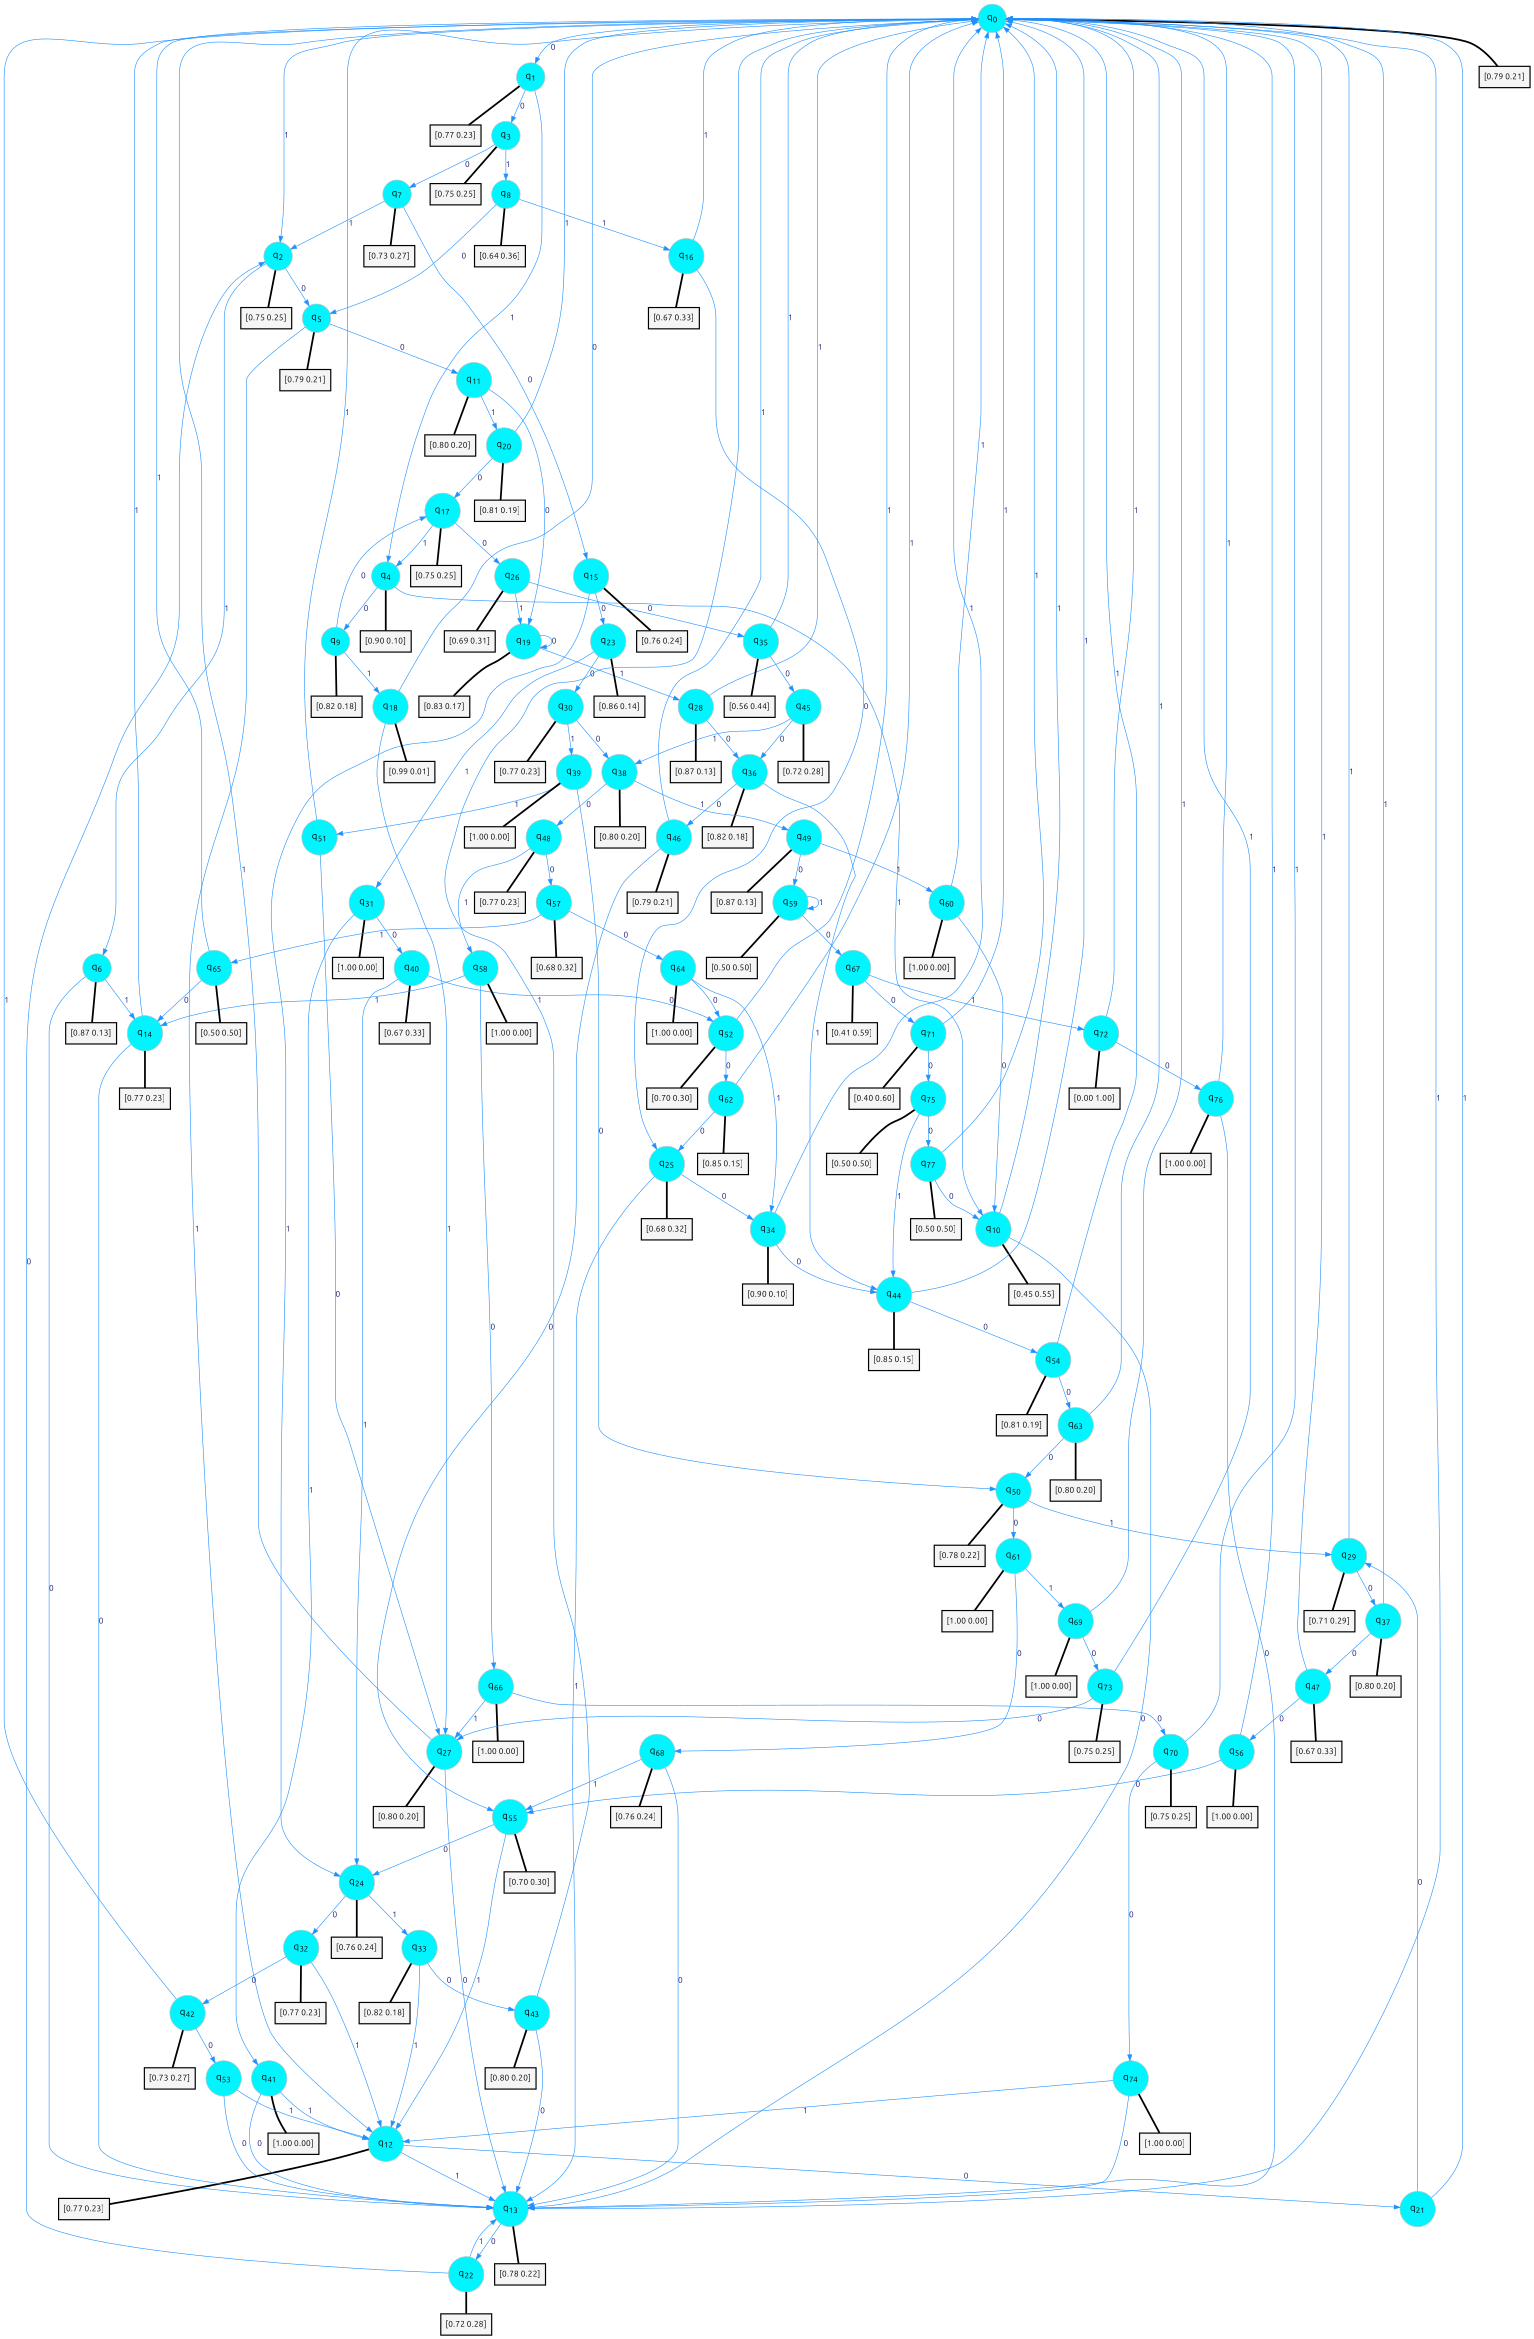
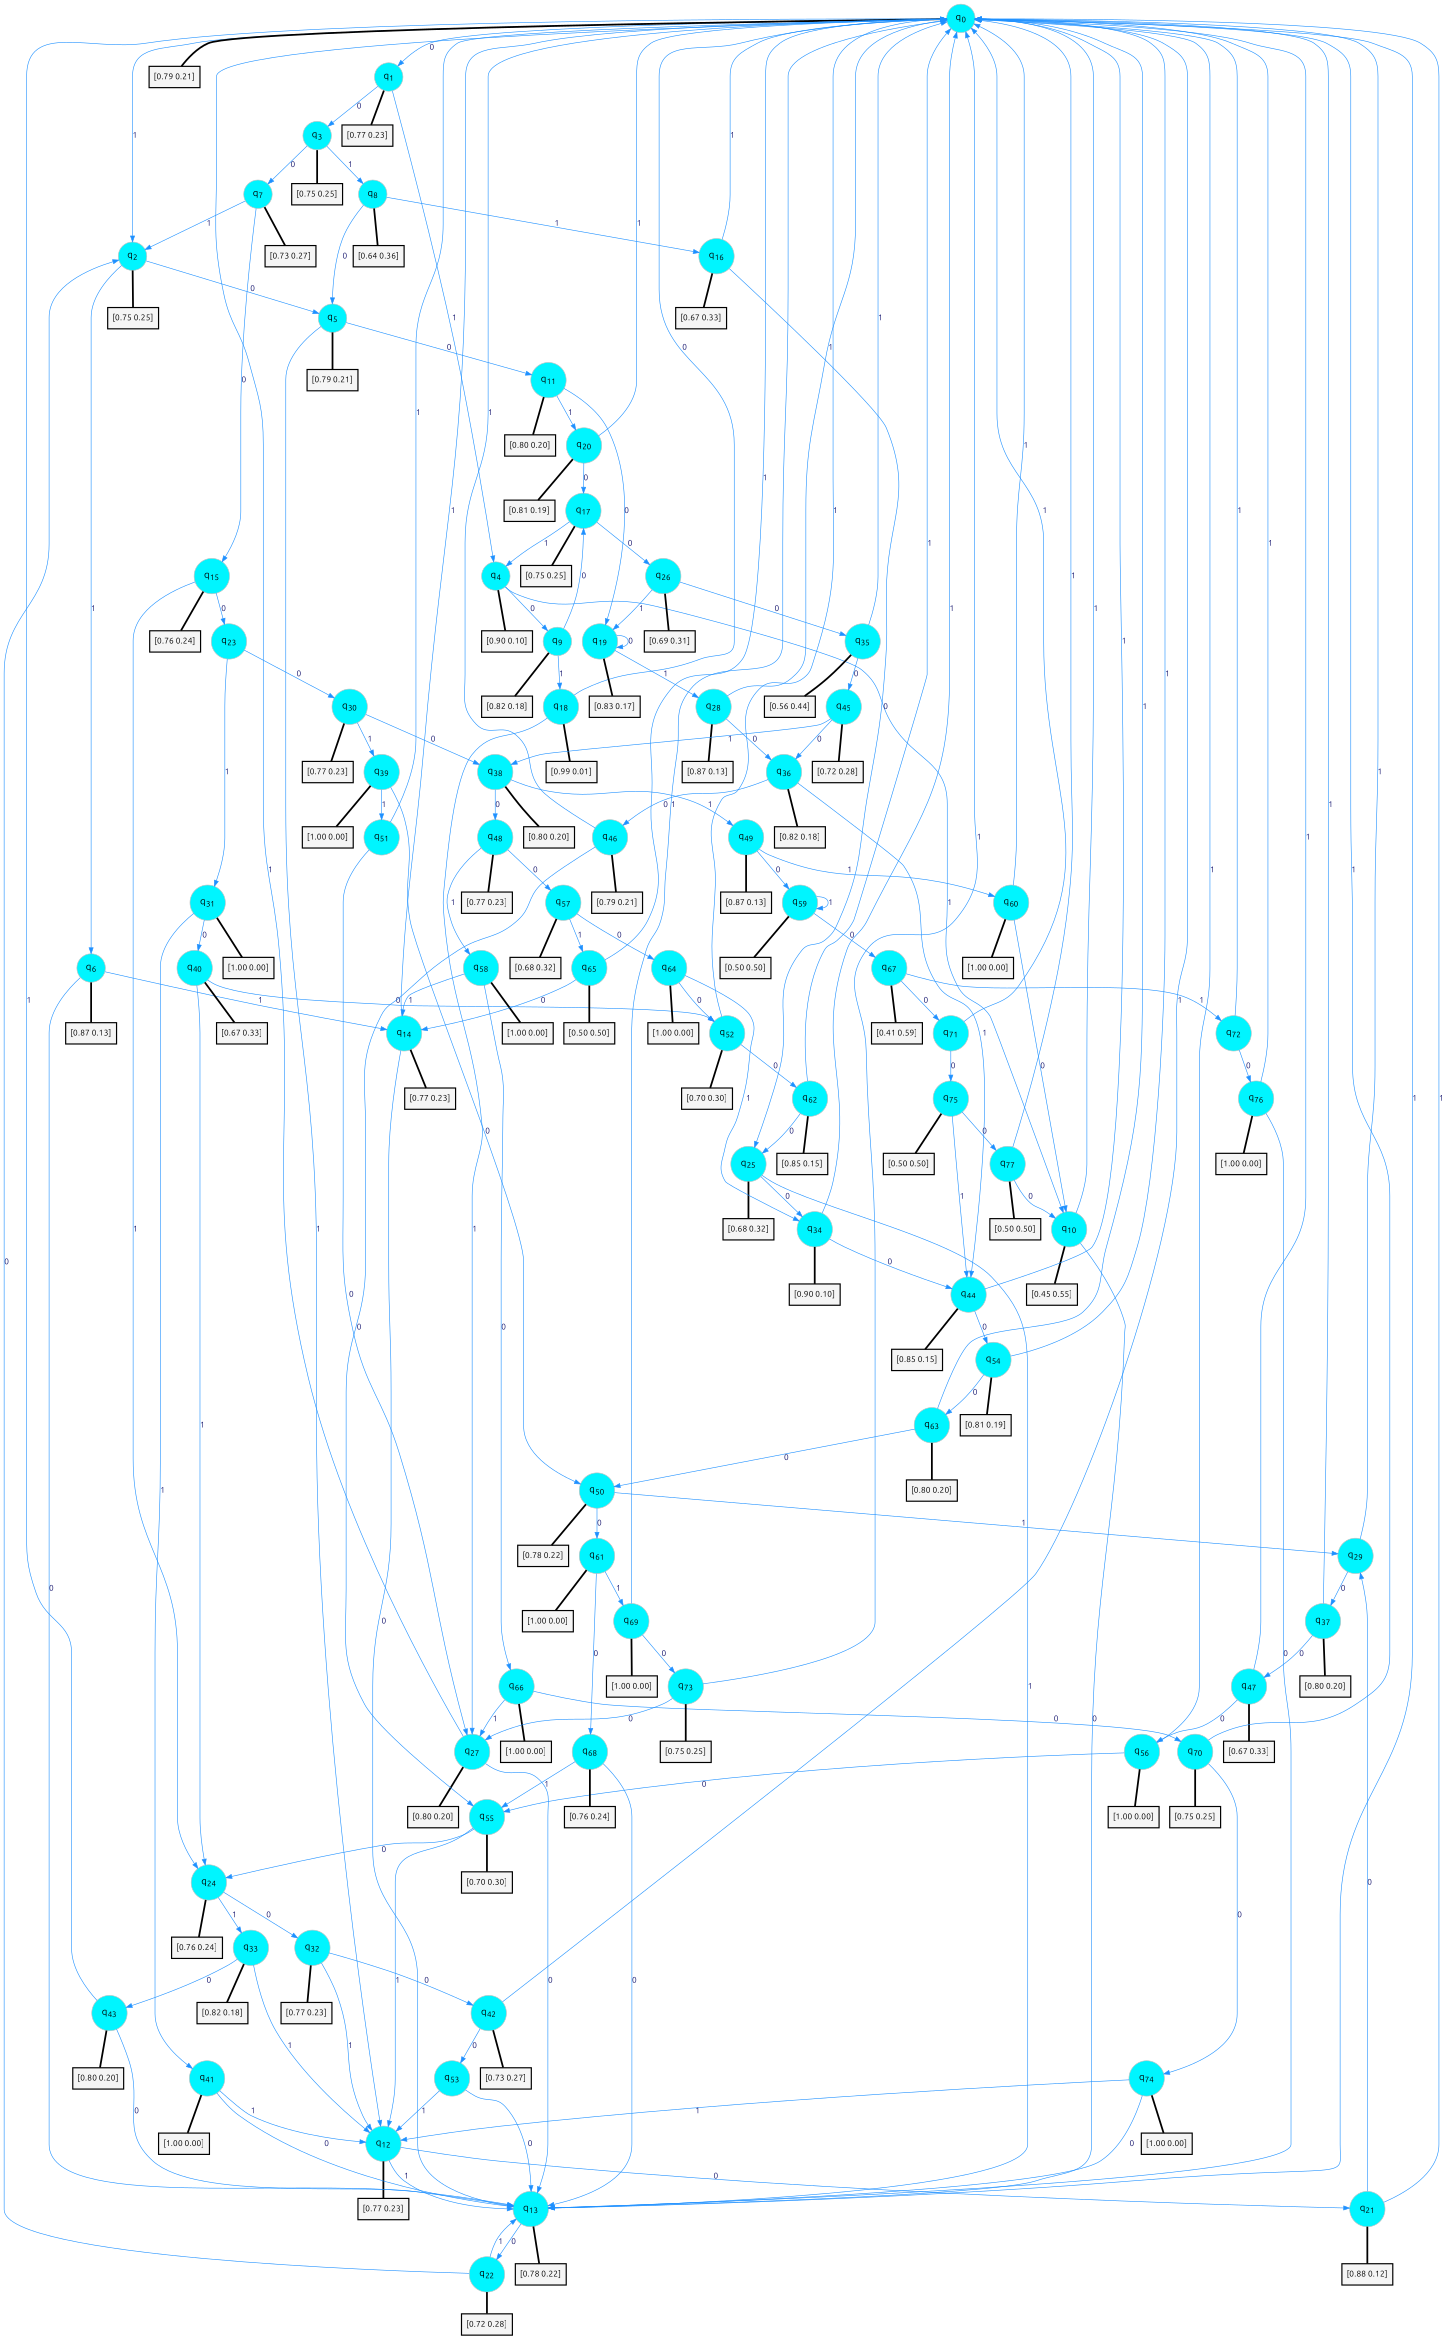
(619, 707) -> none
(874, 1099) -> none
(1095, 1099) -> none
(1329, 1621) -> none
none -> (1367, 2274)
